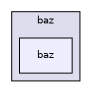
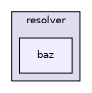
(46, 21) -> (46, 21)
